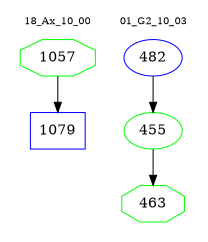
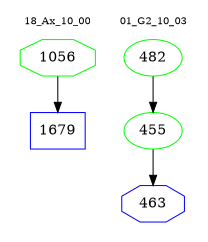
(58, 58) -> (58, 58)
(153, 58) -> (153, 58)
(58, 131) -> (58, 131)
(153, 204) -> (153, 204)
